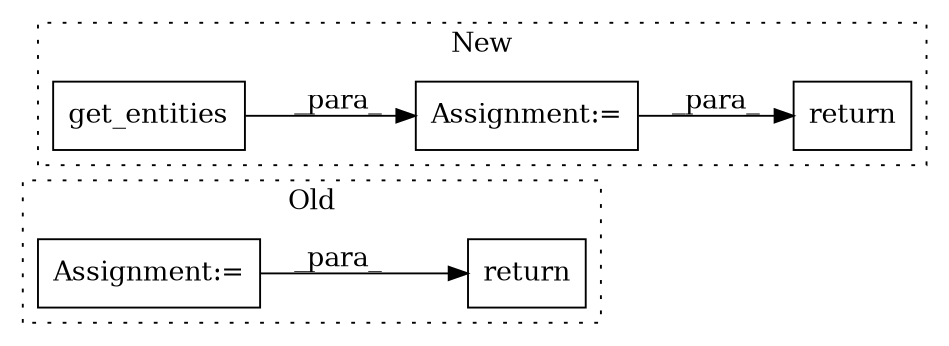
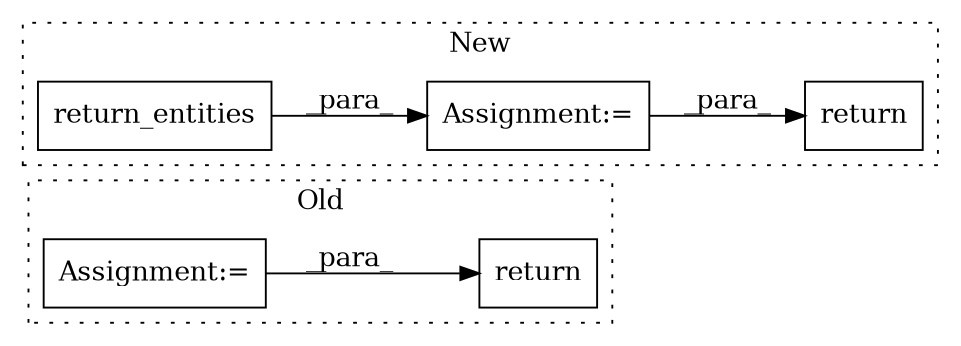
(149, 116) -> (155, 116)
